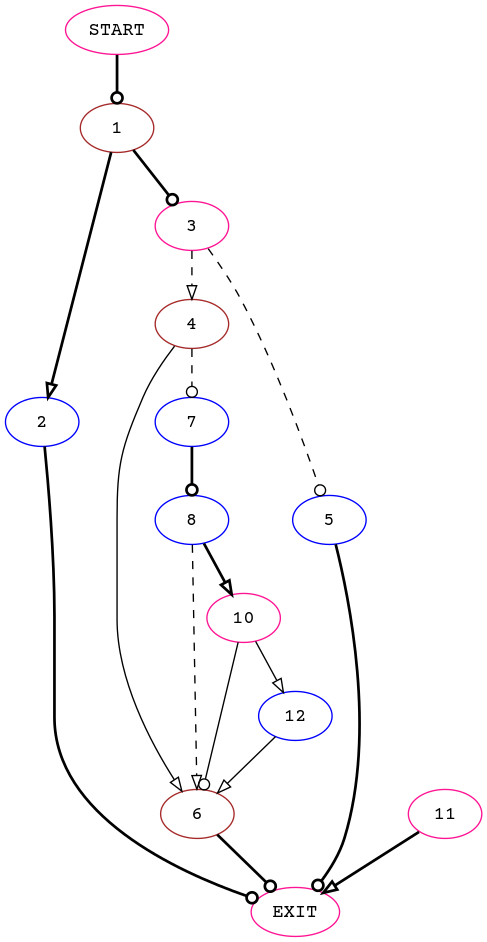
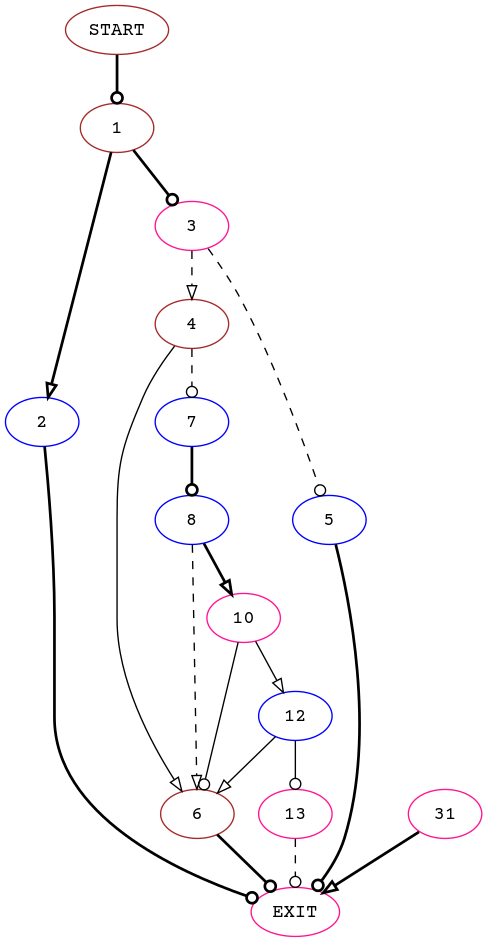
(117, 30) -> (117, 30)
none -> (295, 814)
(445, 814) -> (445, 814)
